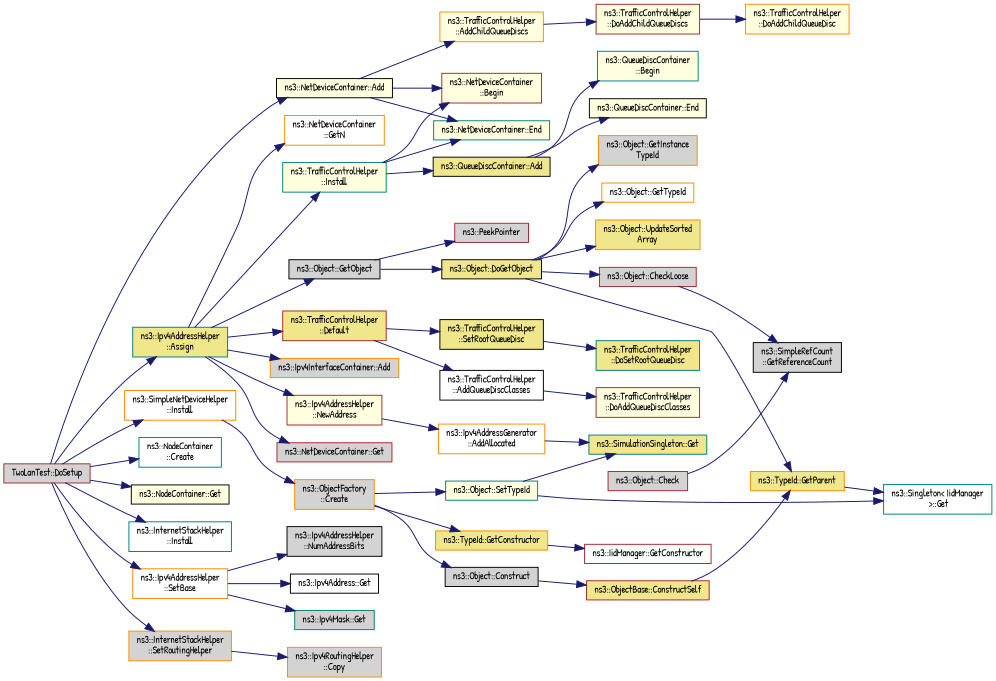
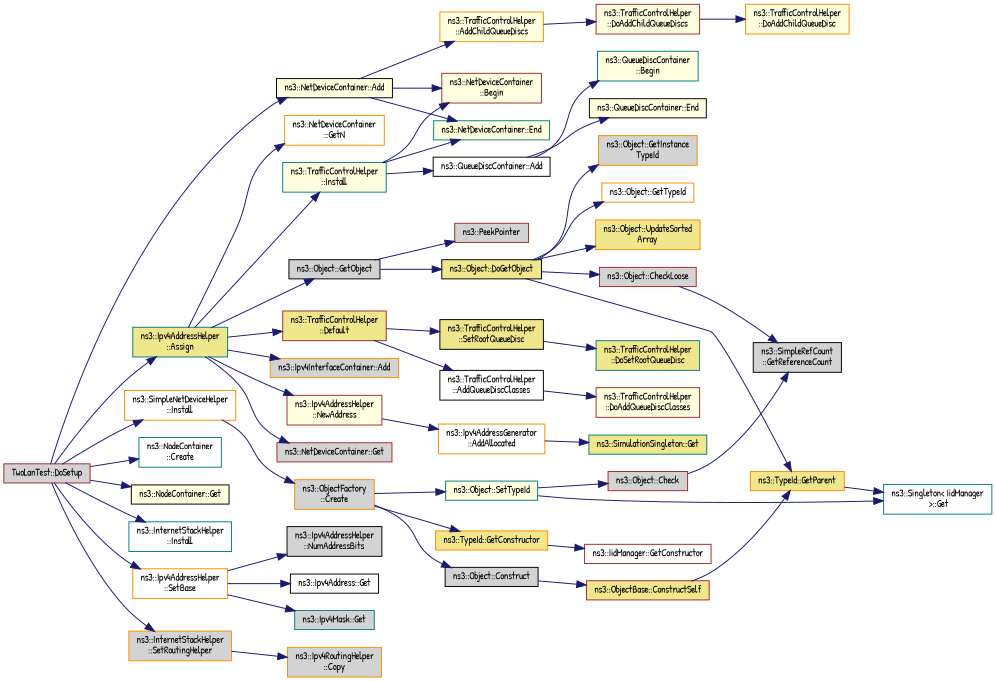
(492, 167) -> (492, 167)
(564, 469) -> (568, 486)
